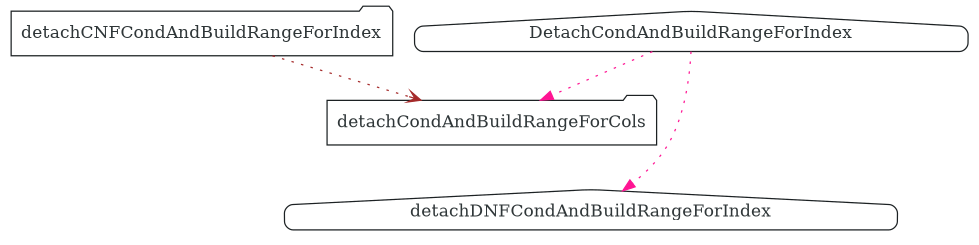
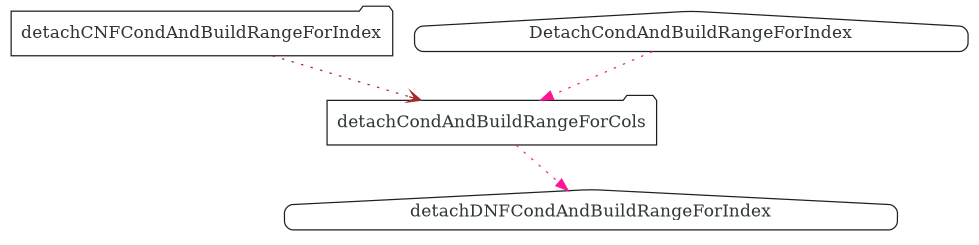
(677, 125) -> (537, 164)
